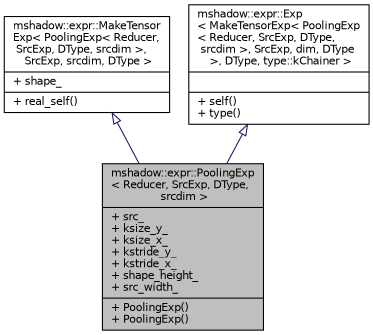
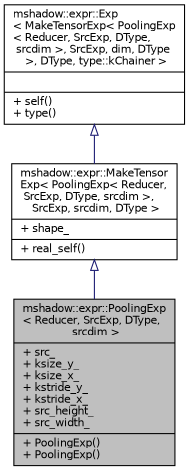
(235, 149) -> (94, 150)
(155, 276) -> (58, 411)
